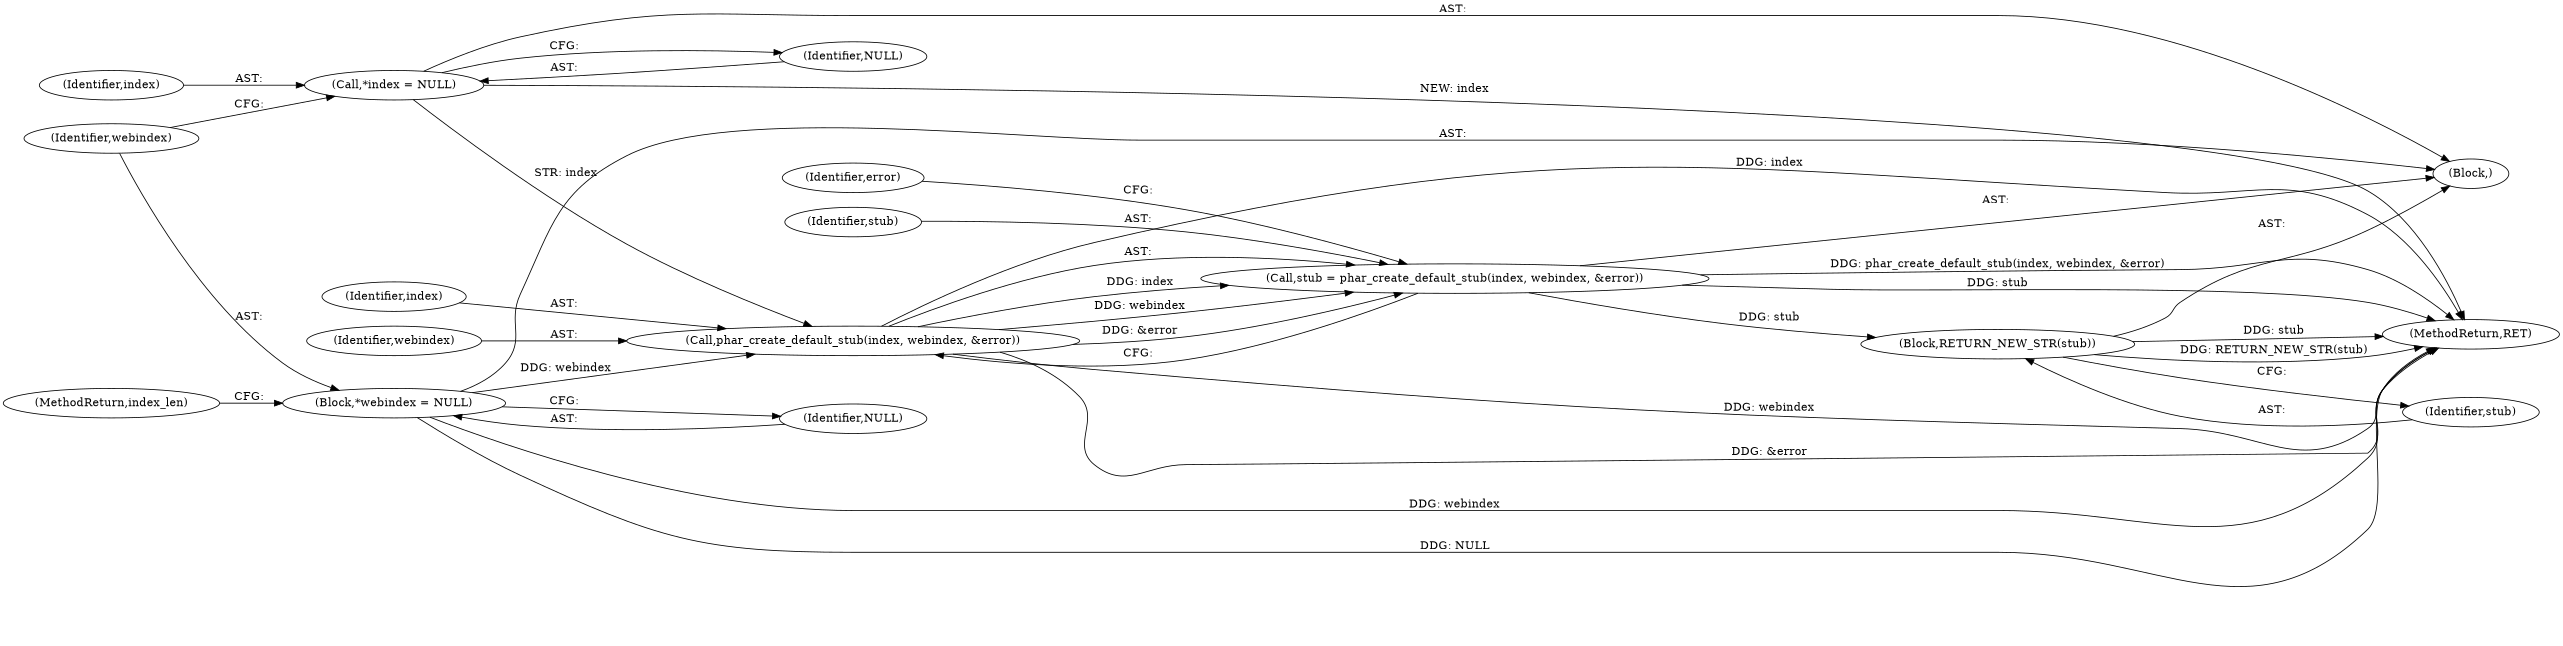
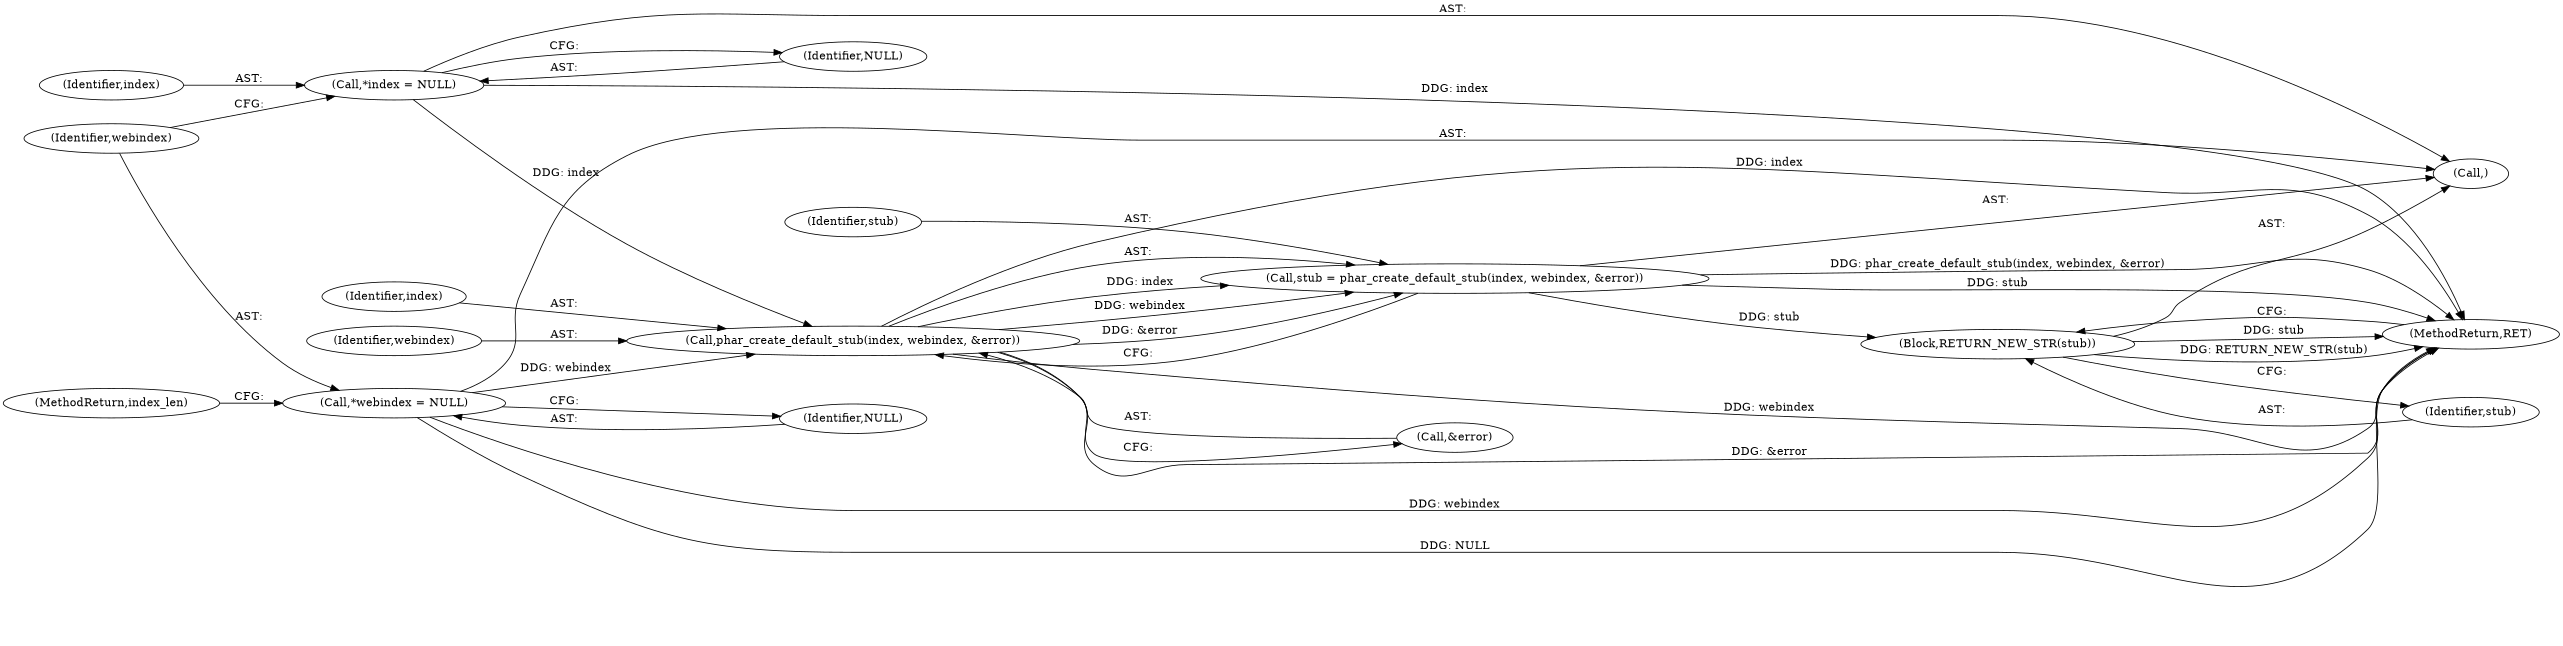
(1455, 89) -> (1455, 89)
(566, 173) -> (566, 173)
(2471, 174) -> (2471, 174)
(853, 178) -> none
none -> (2244, 318)
(394, 403) -> (394, 403)
none -> (1455, 438)
